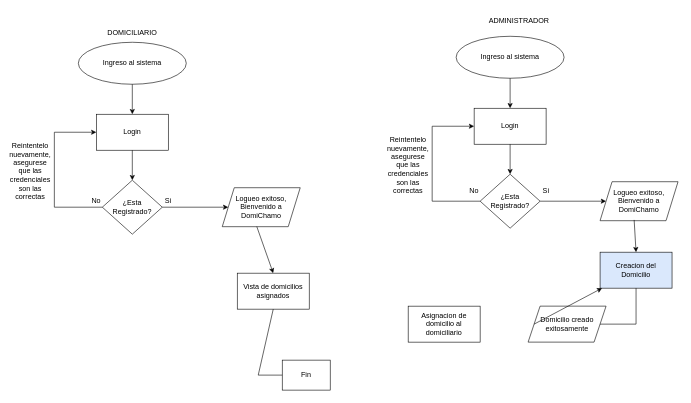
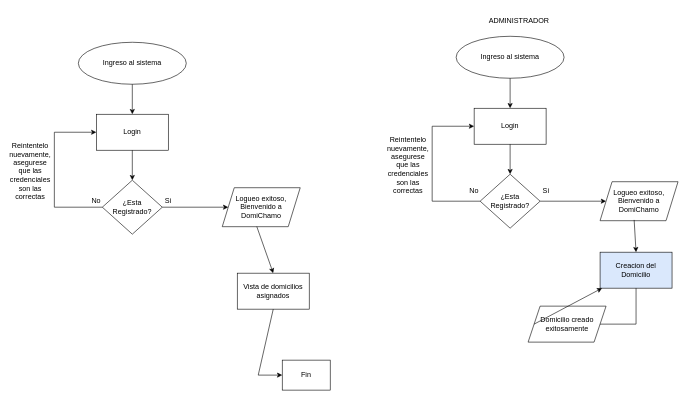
(132, 33) -> none
(444, 324) -> none
(278, 375) -> (276, 375)
